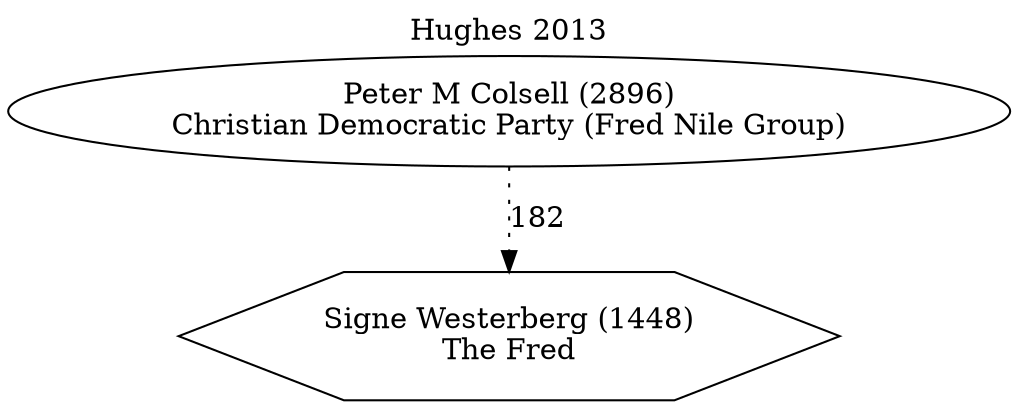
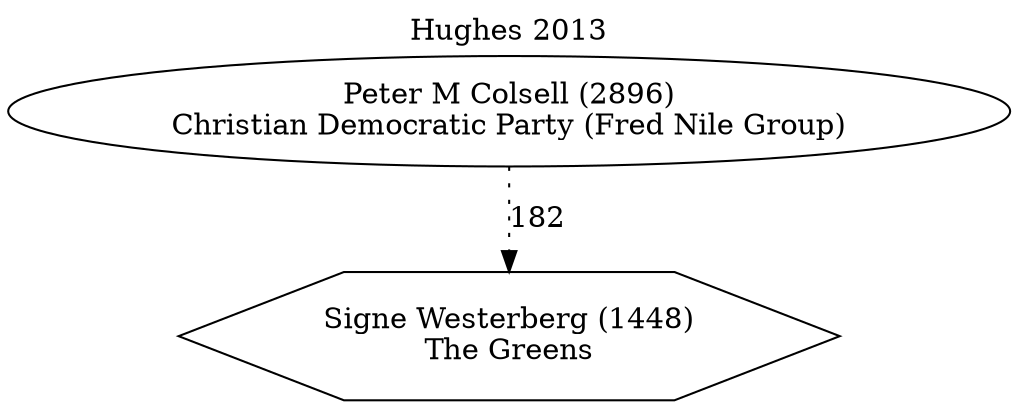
(509, 336) -> (509, 336)
